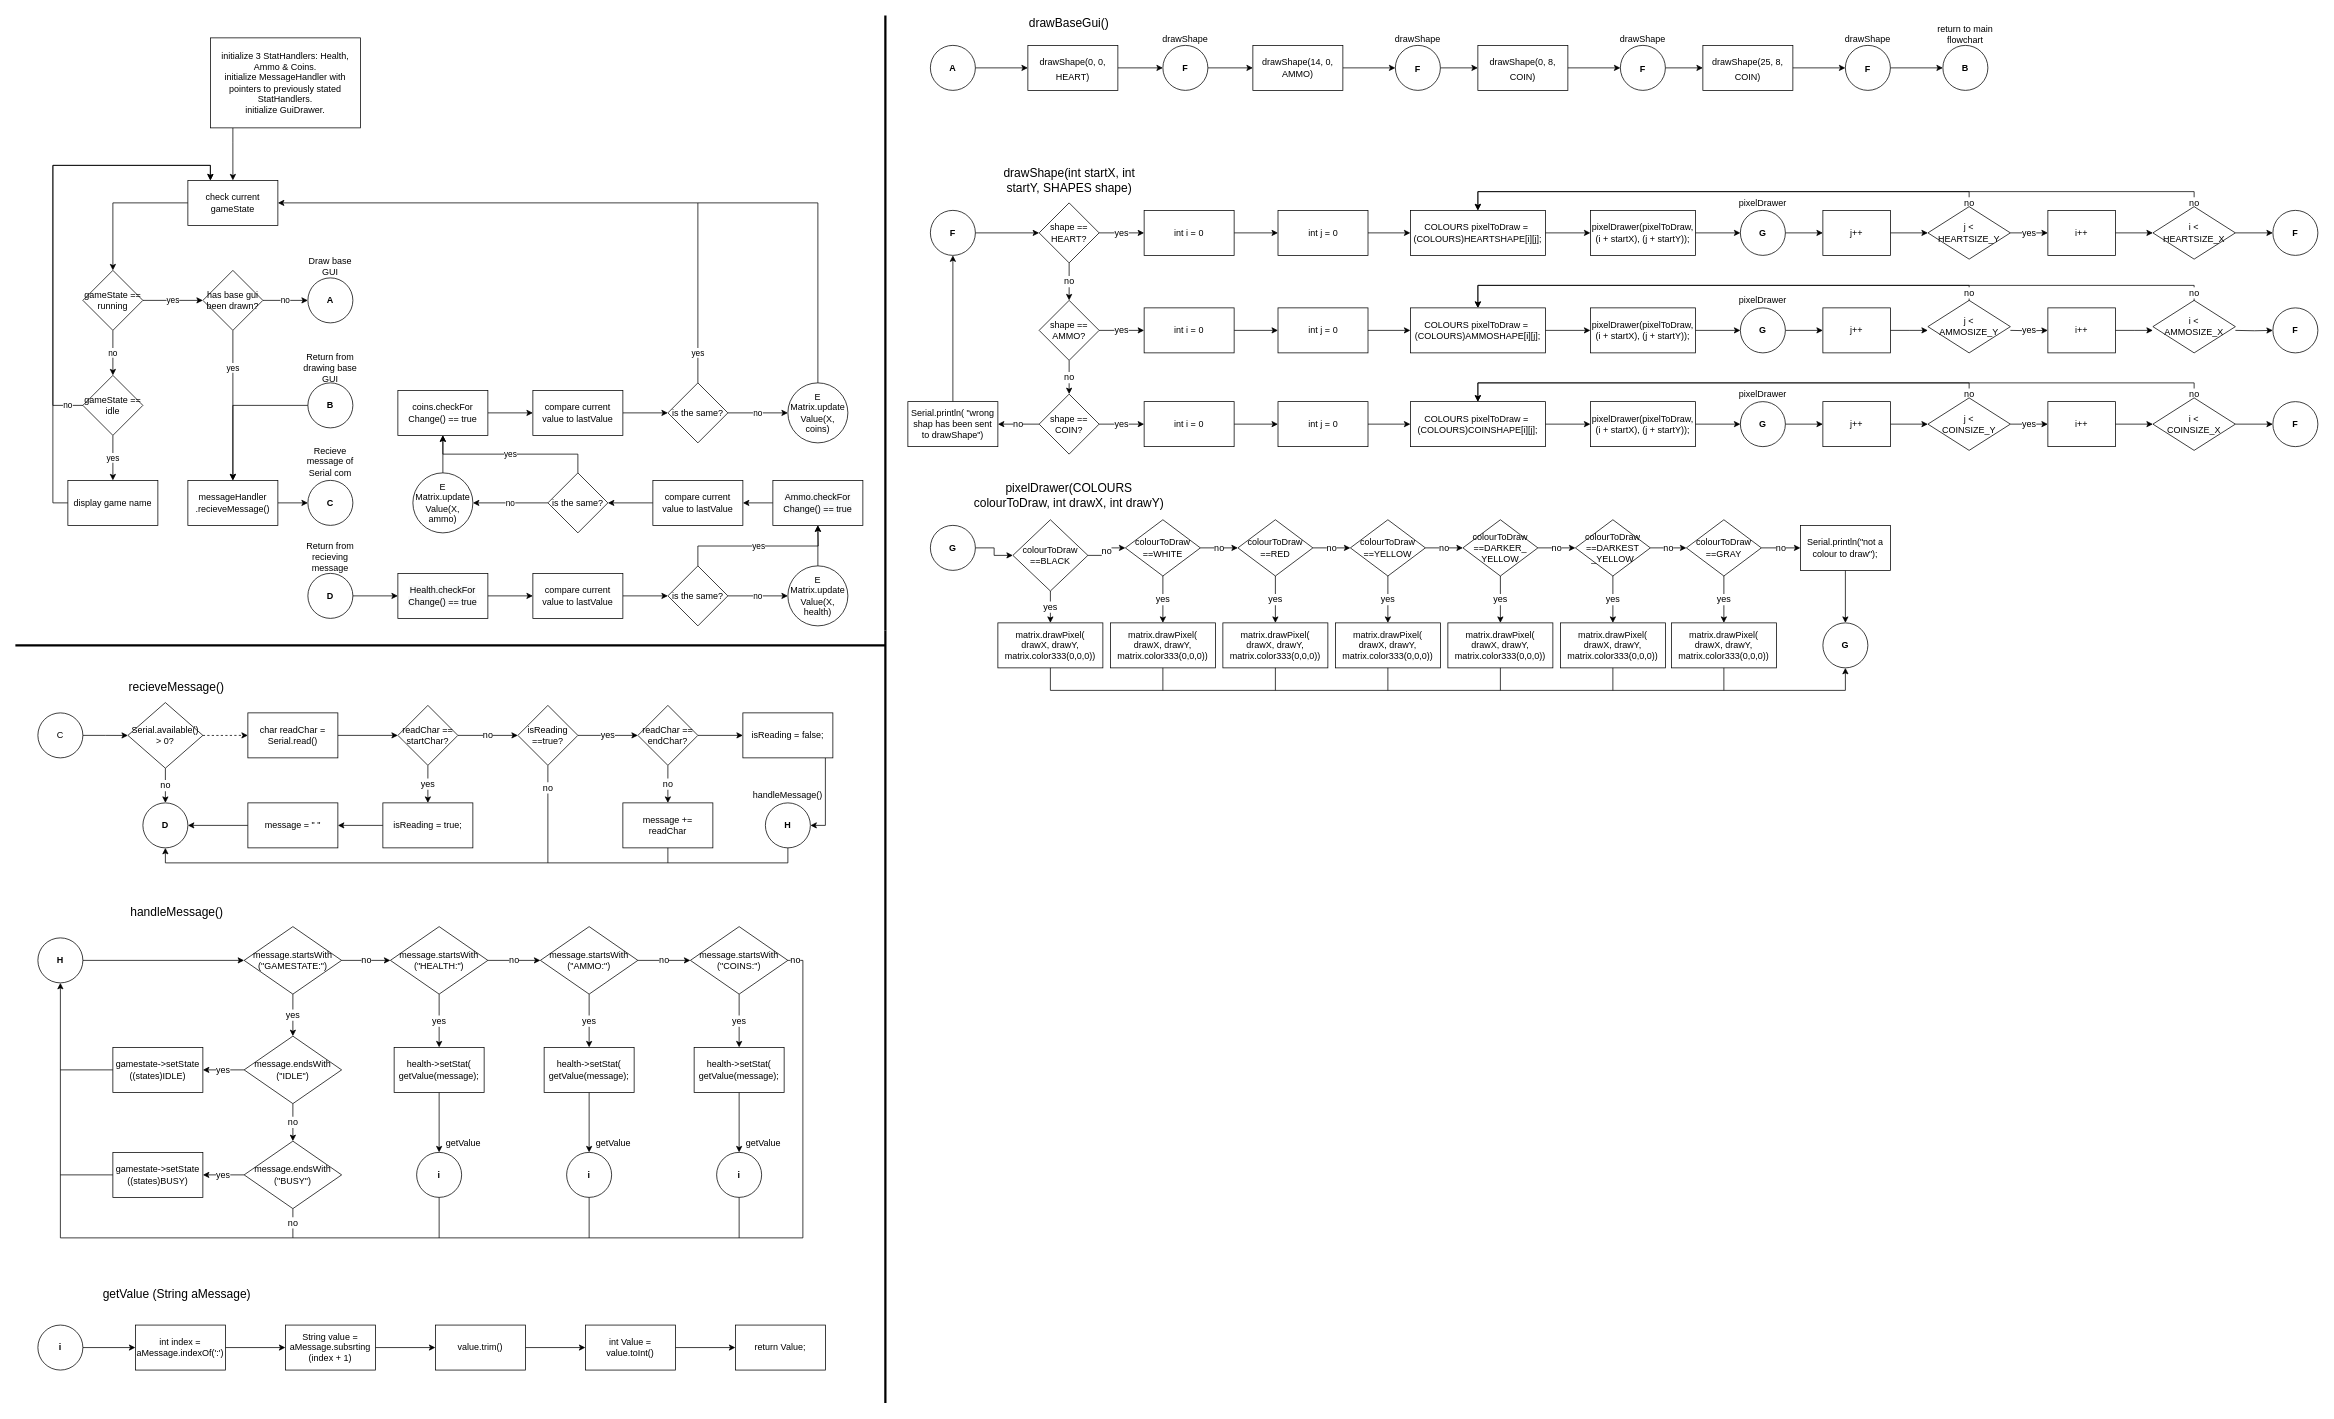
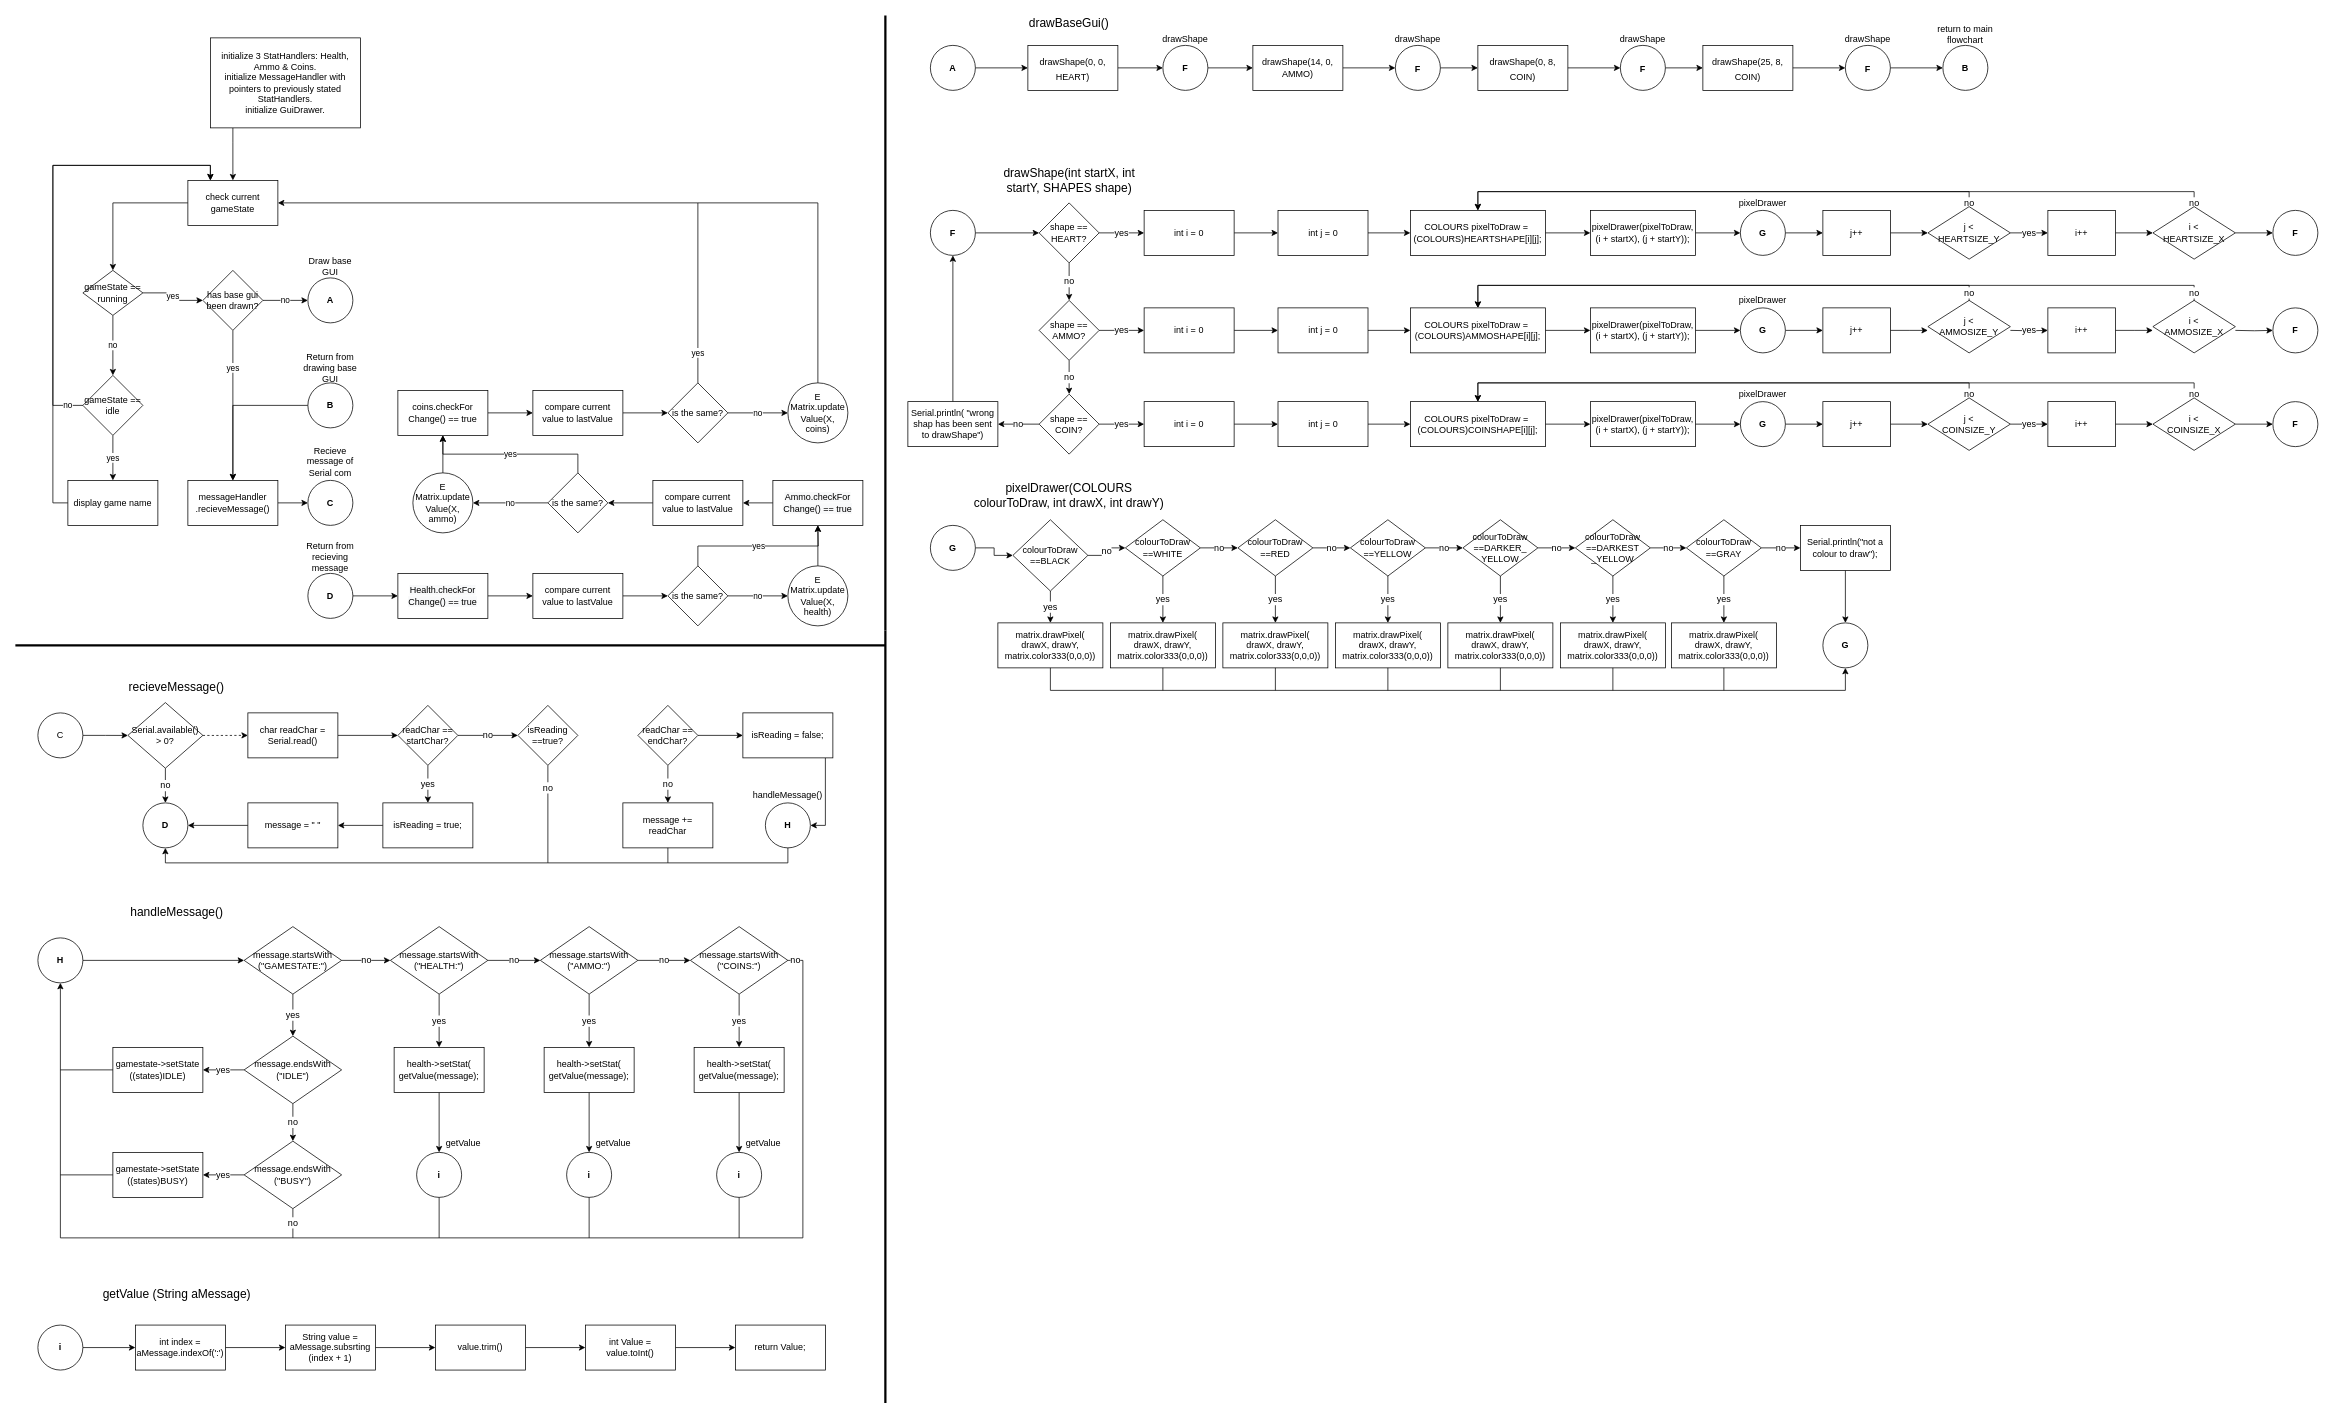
(113, 300) -> (113, 293)
(605, 735) -> none
